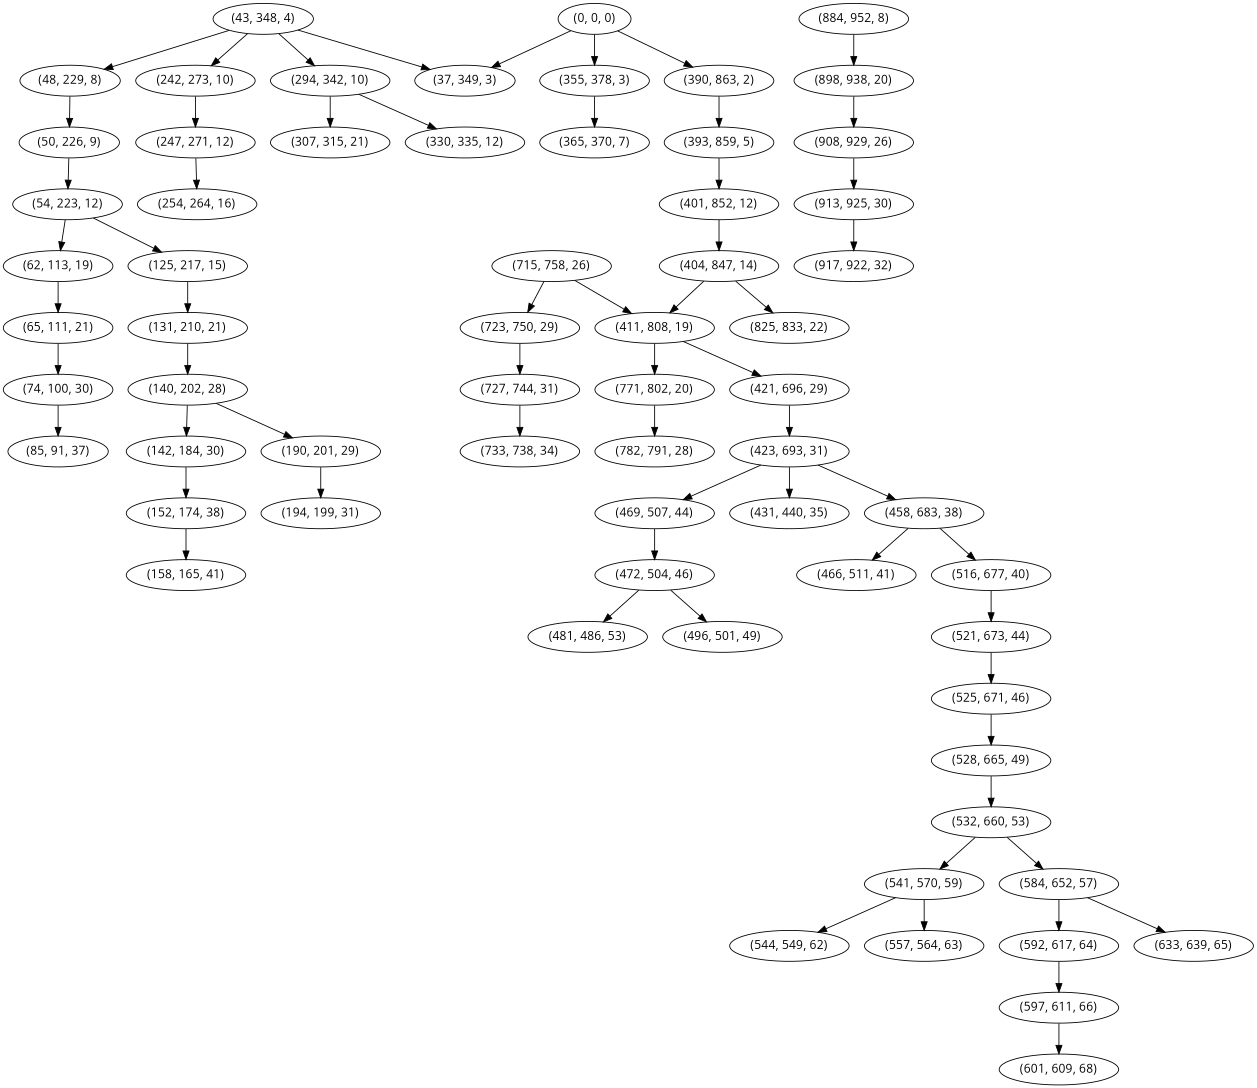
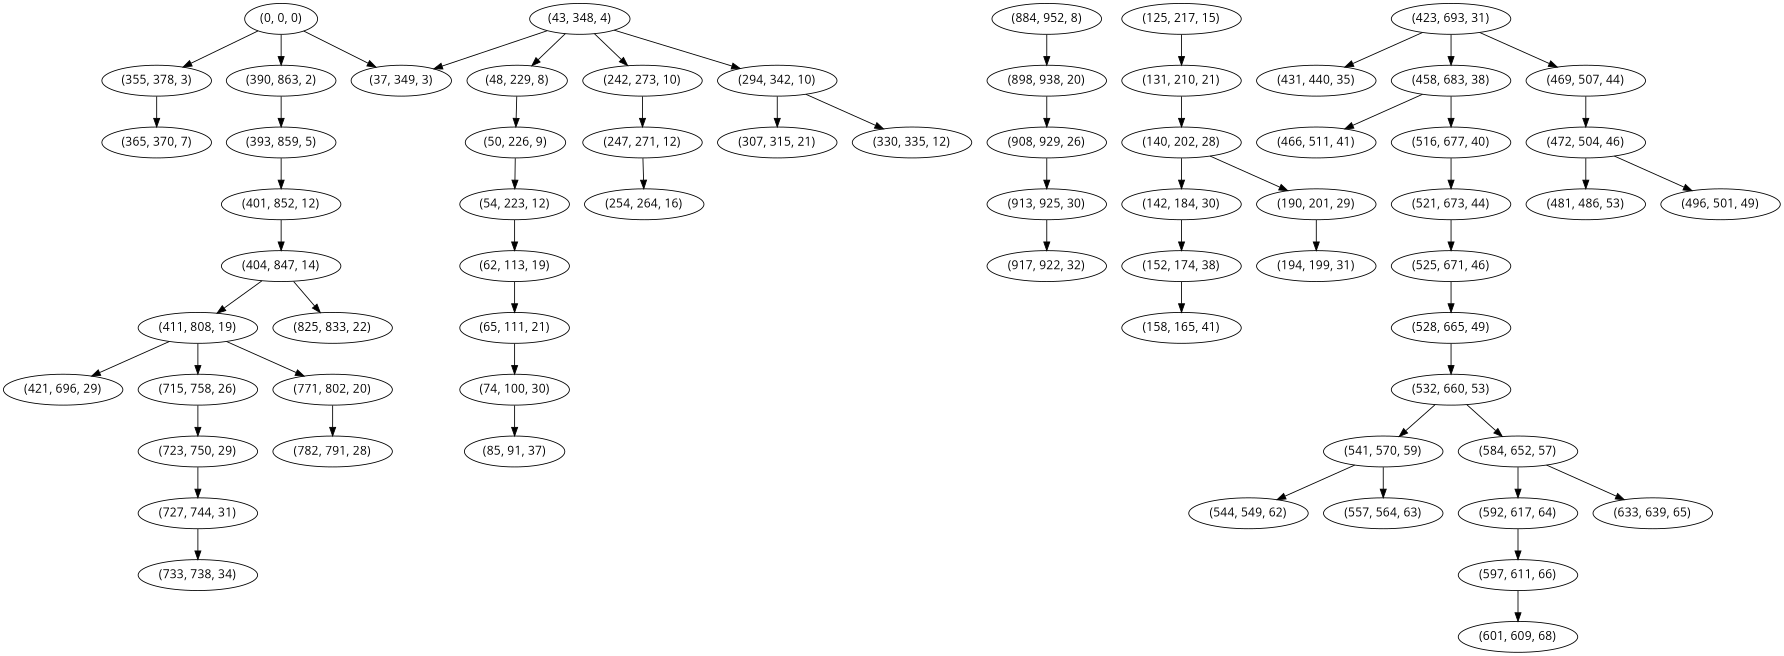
(123, 233) -> none
(599, 295) -> (198, 355)
(789, 416) -> none
